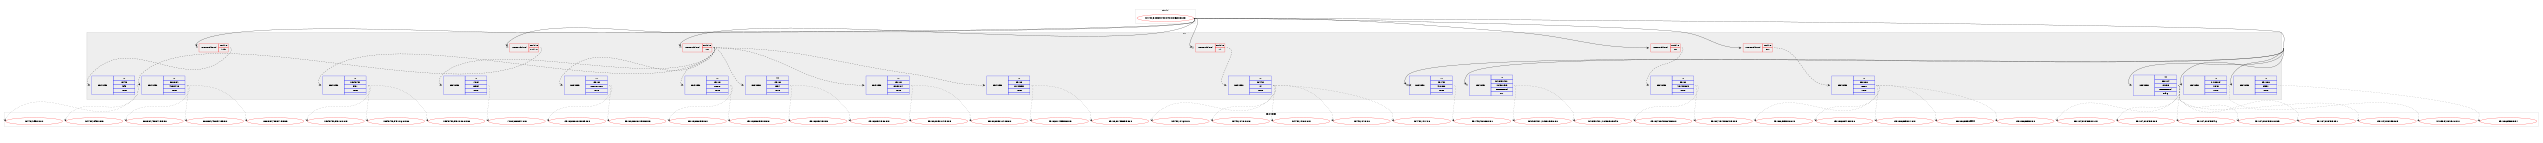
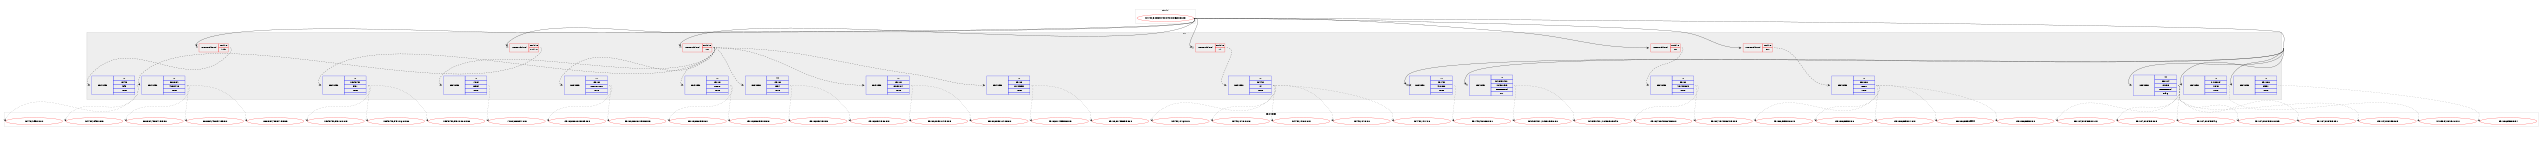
(1845, 121) -> (1845, 121)
